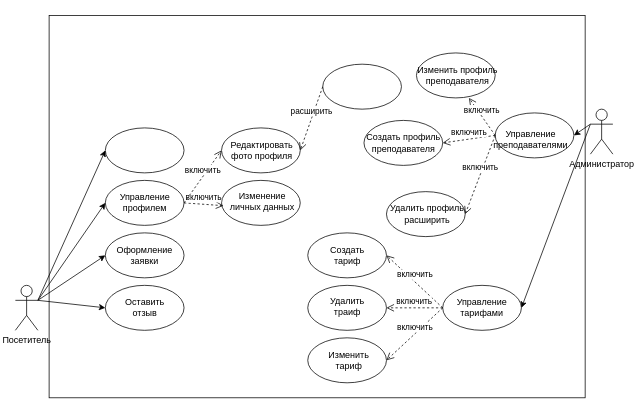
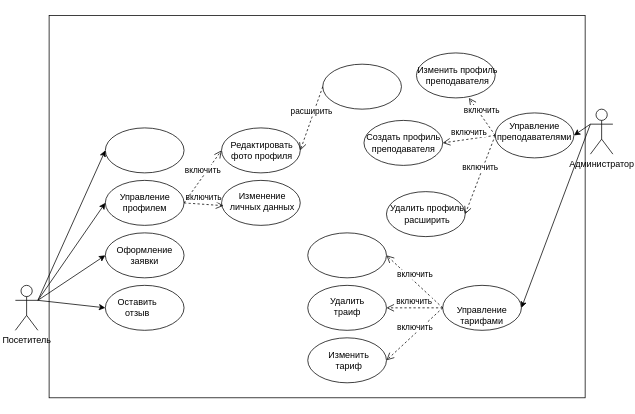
(531, 139) -> (535, 132)
(347, 255) -> none
(145, 308) -> (137, 308)
(482, 308) -> (482, 315)
